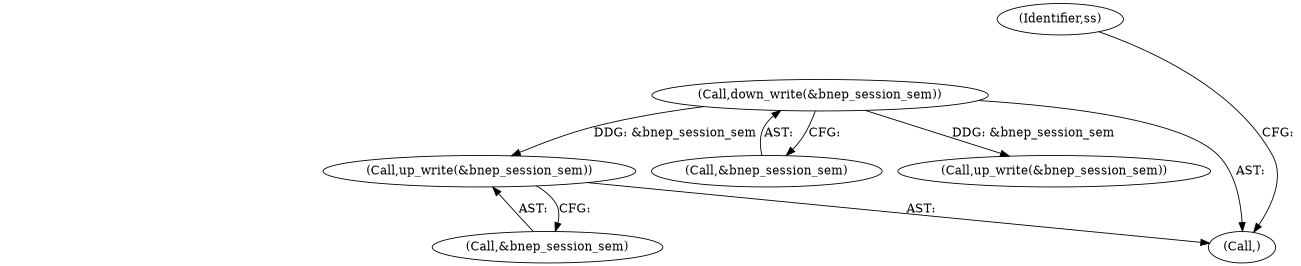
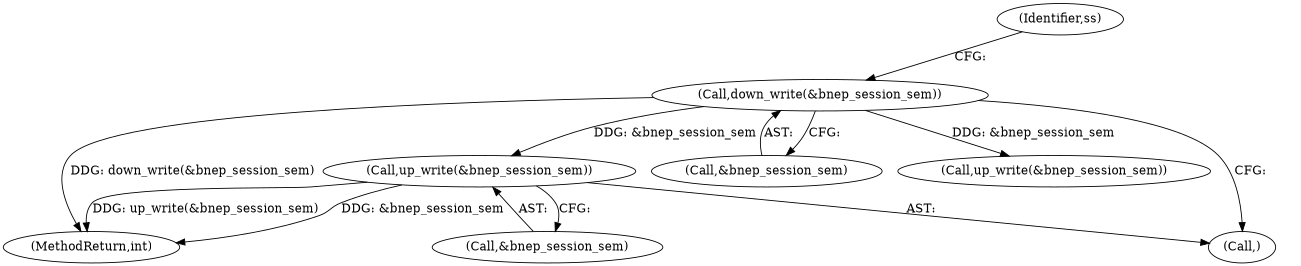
(1226, 101) -> (948, 55)
(1252, 171) -> (1252, 171)
none -> (92, 247)
